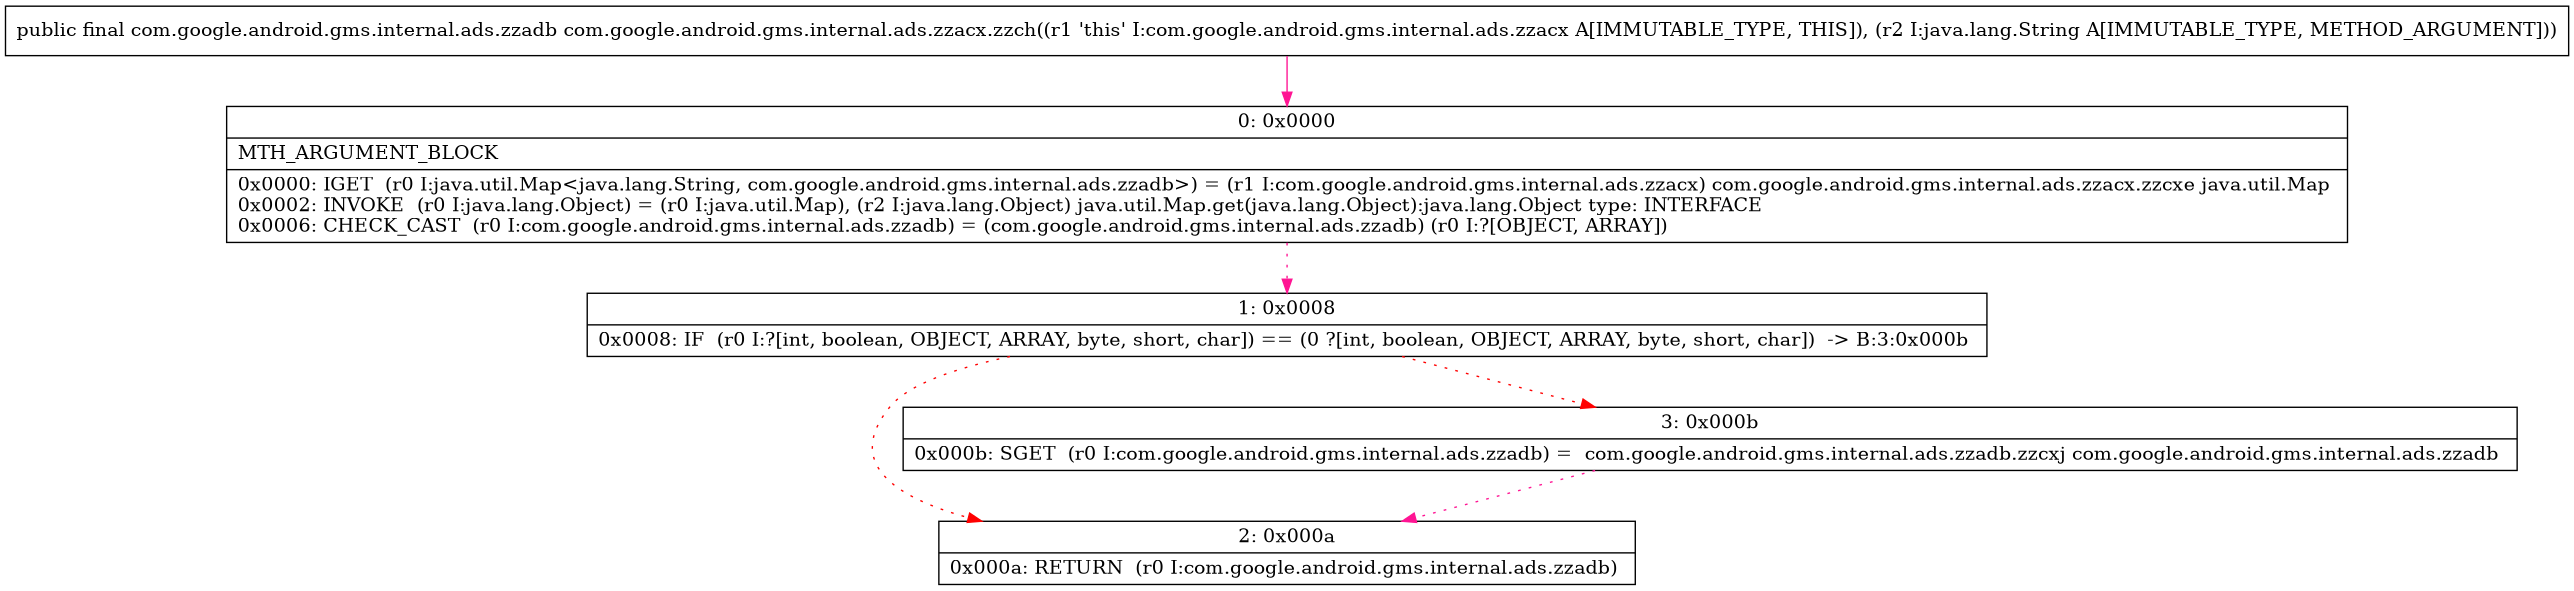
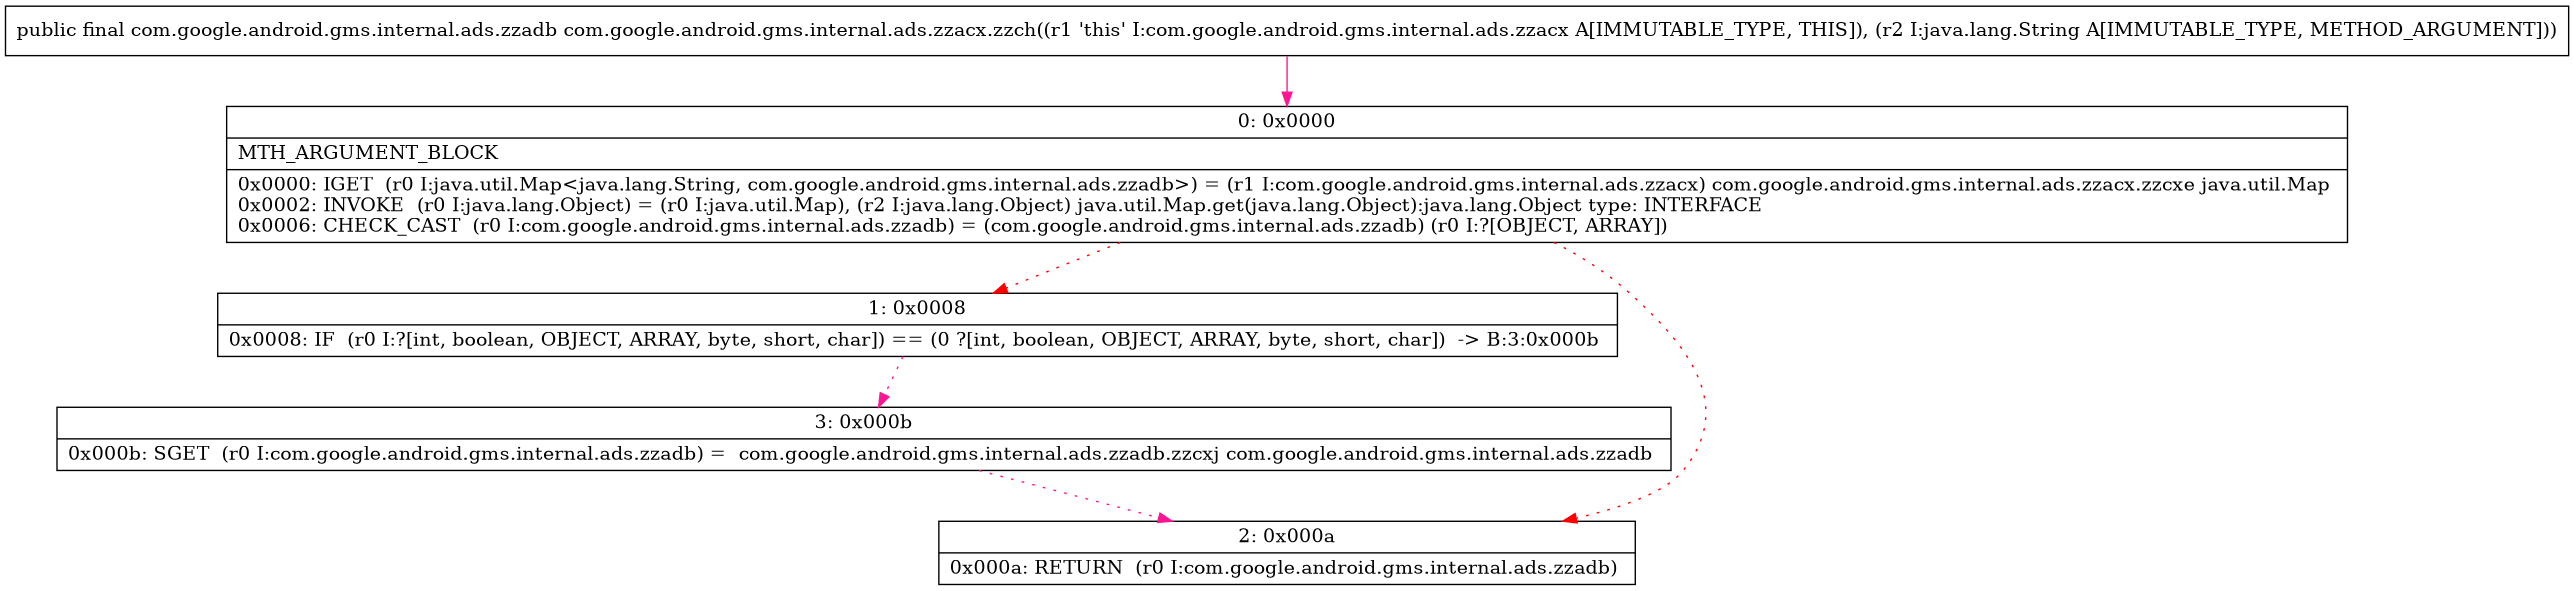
(1287, 261) -> (1063, 265)
(1492, 380) -> (894, 376)
(879, 423) -> (1701, 386)
